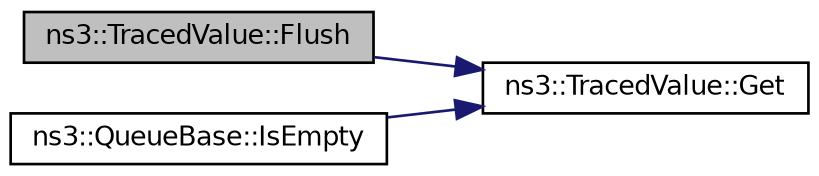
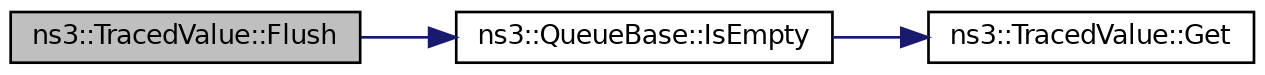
(415, 62) -> (395, 37)
